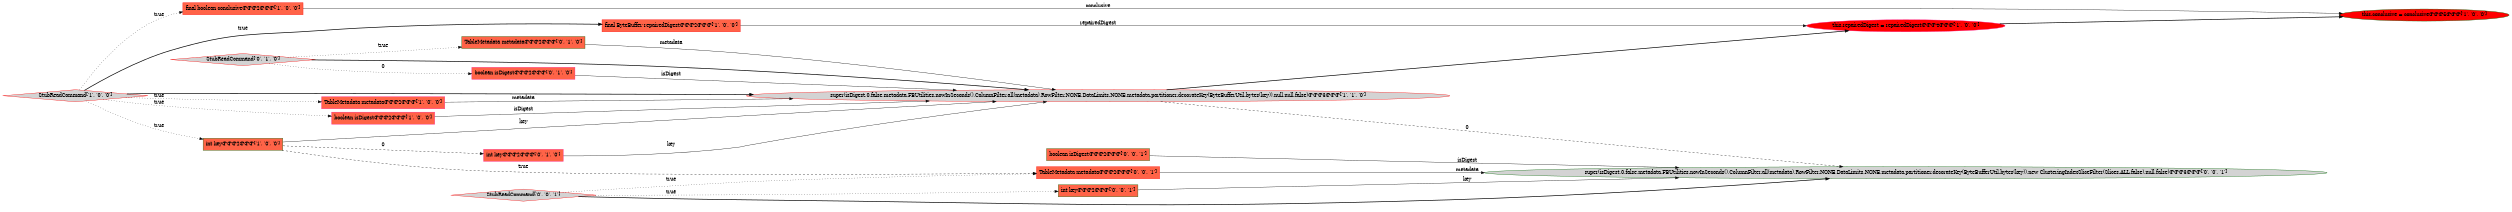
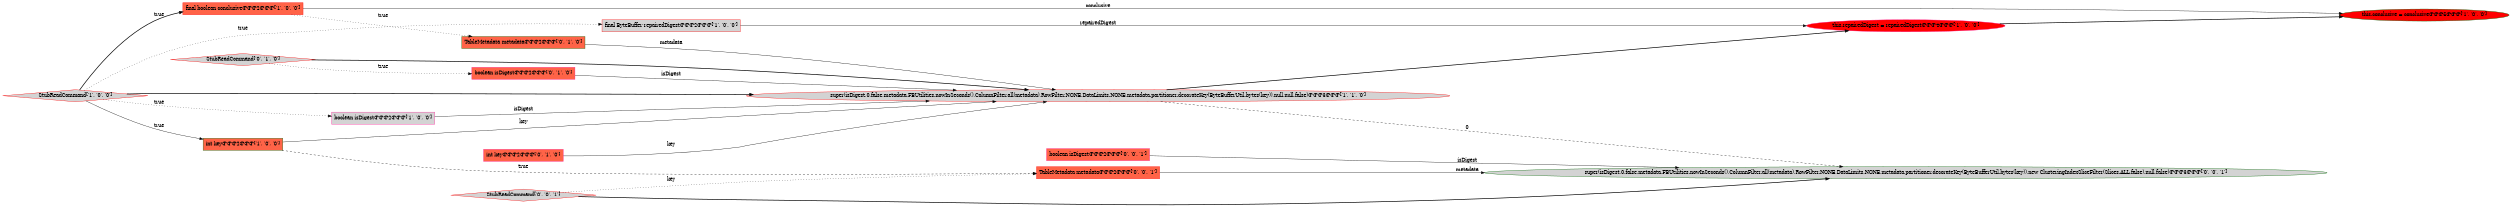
(671, 26) -> (671, 26)
(336, 30) -> (336, 30)
(123, 42) -> (123, 42)
(373, 53) -> (376, 25)
(383, 67) -> (383, 67)
(383, 103) -> none
(383, 118) -> (383, 118)
(141, 124) -> (141, 124)
(381, 150) -> none
(1098, 155) -> (1098, 155)
(671, 180) -> (671, 180)
(1098, 191) -> none
